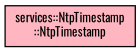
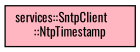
(70, 26) -> (70, 26)
